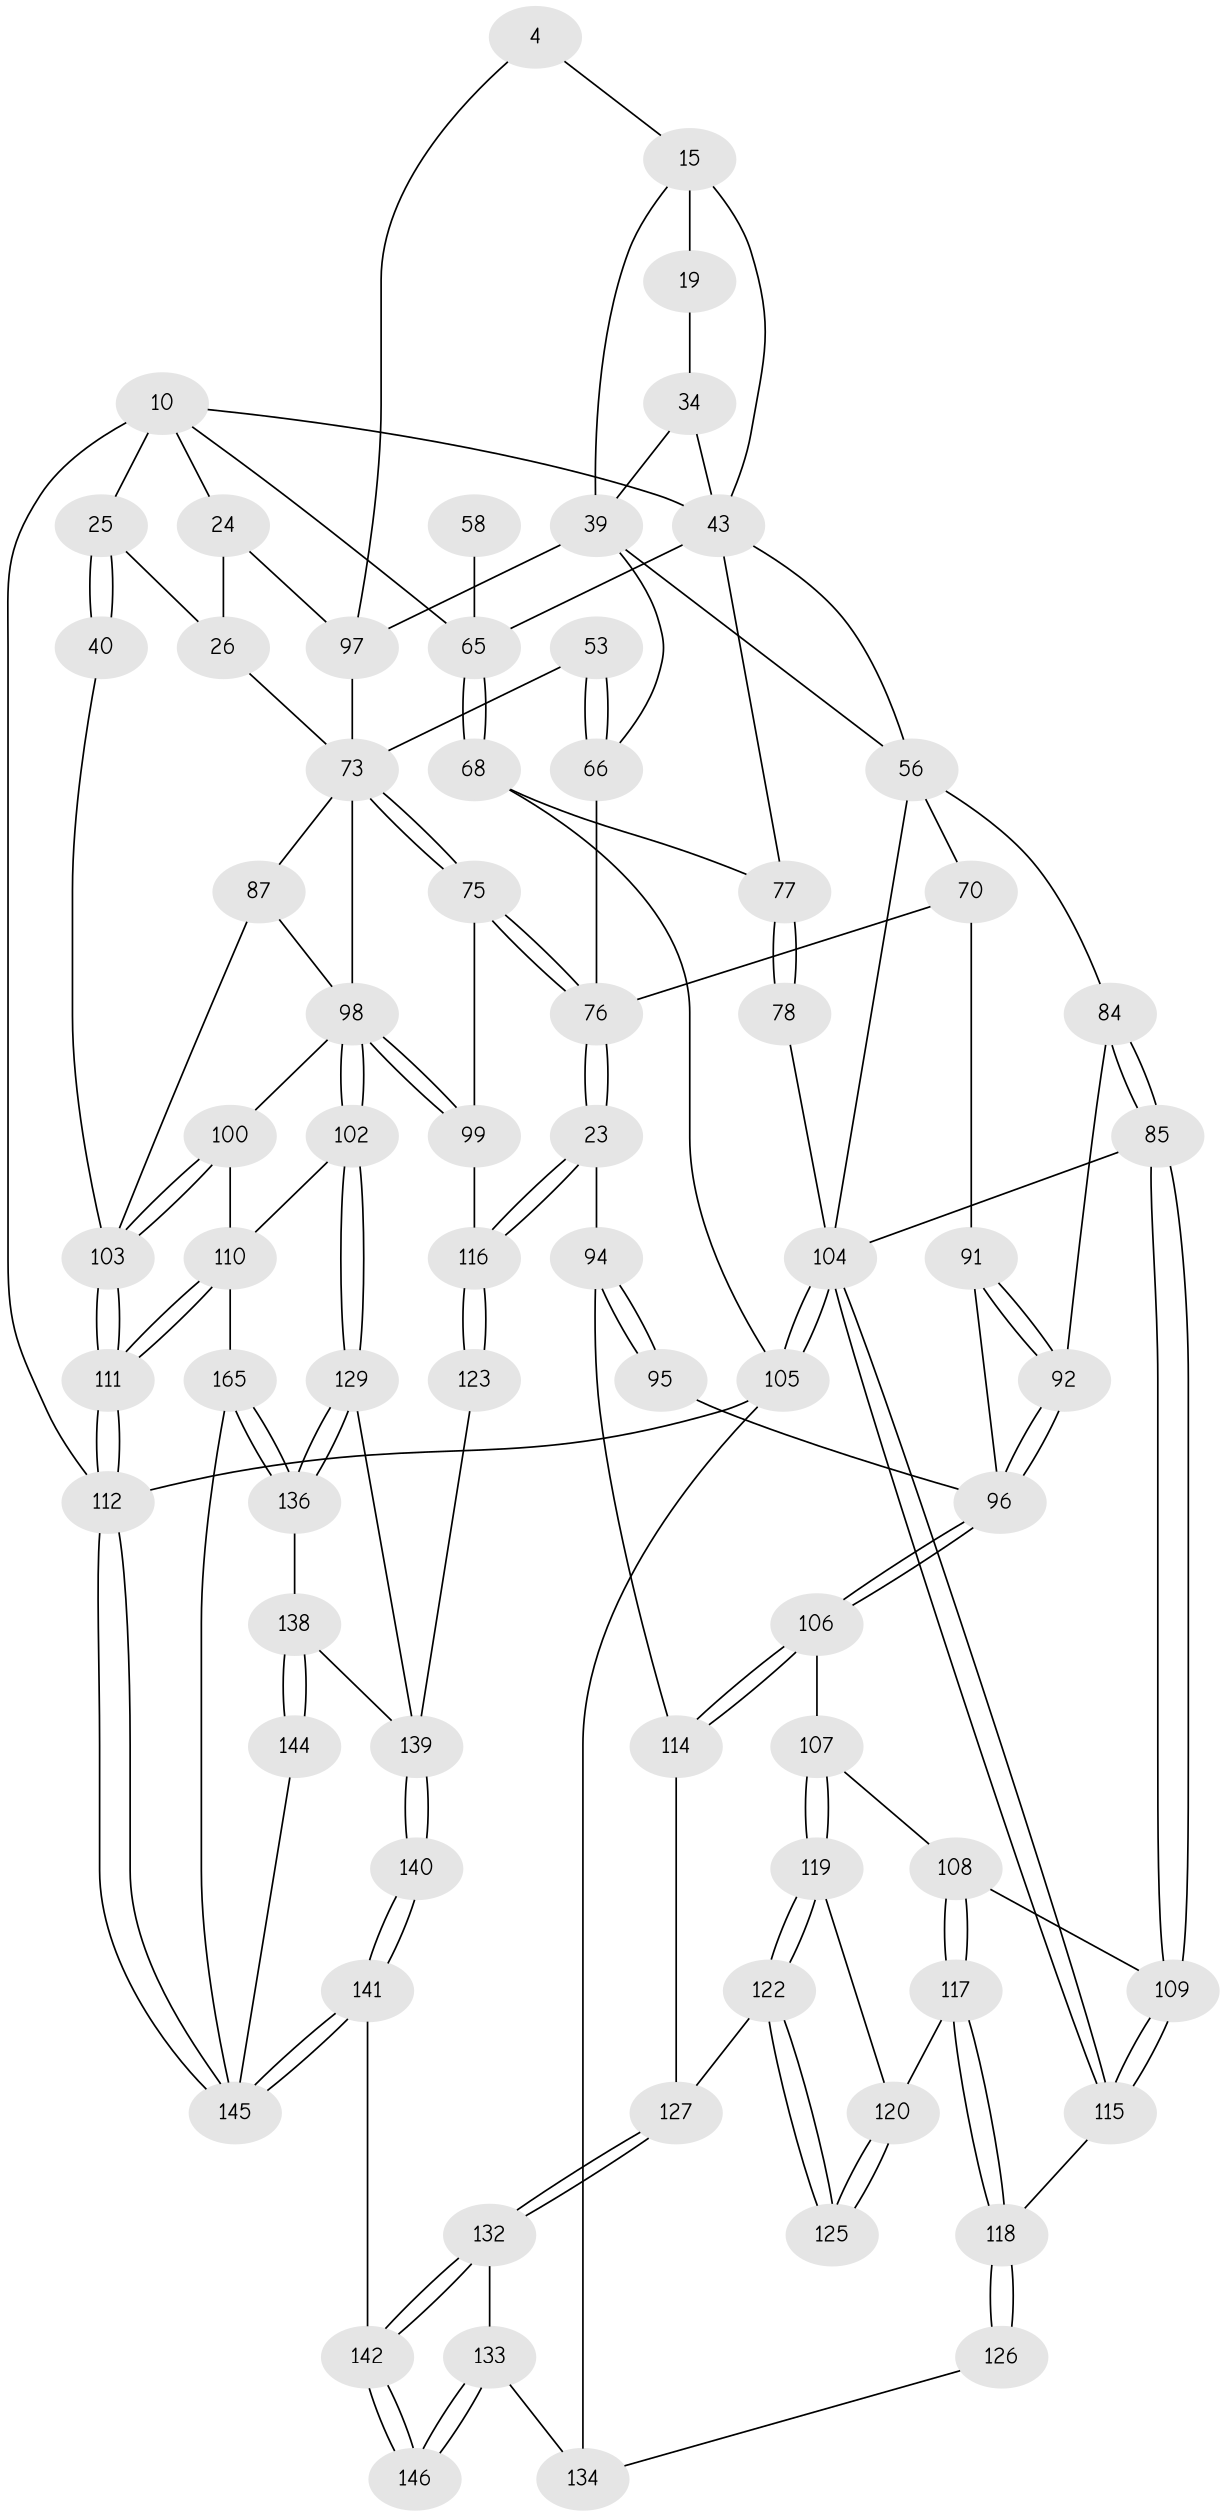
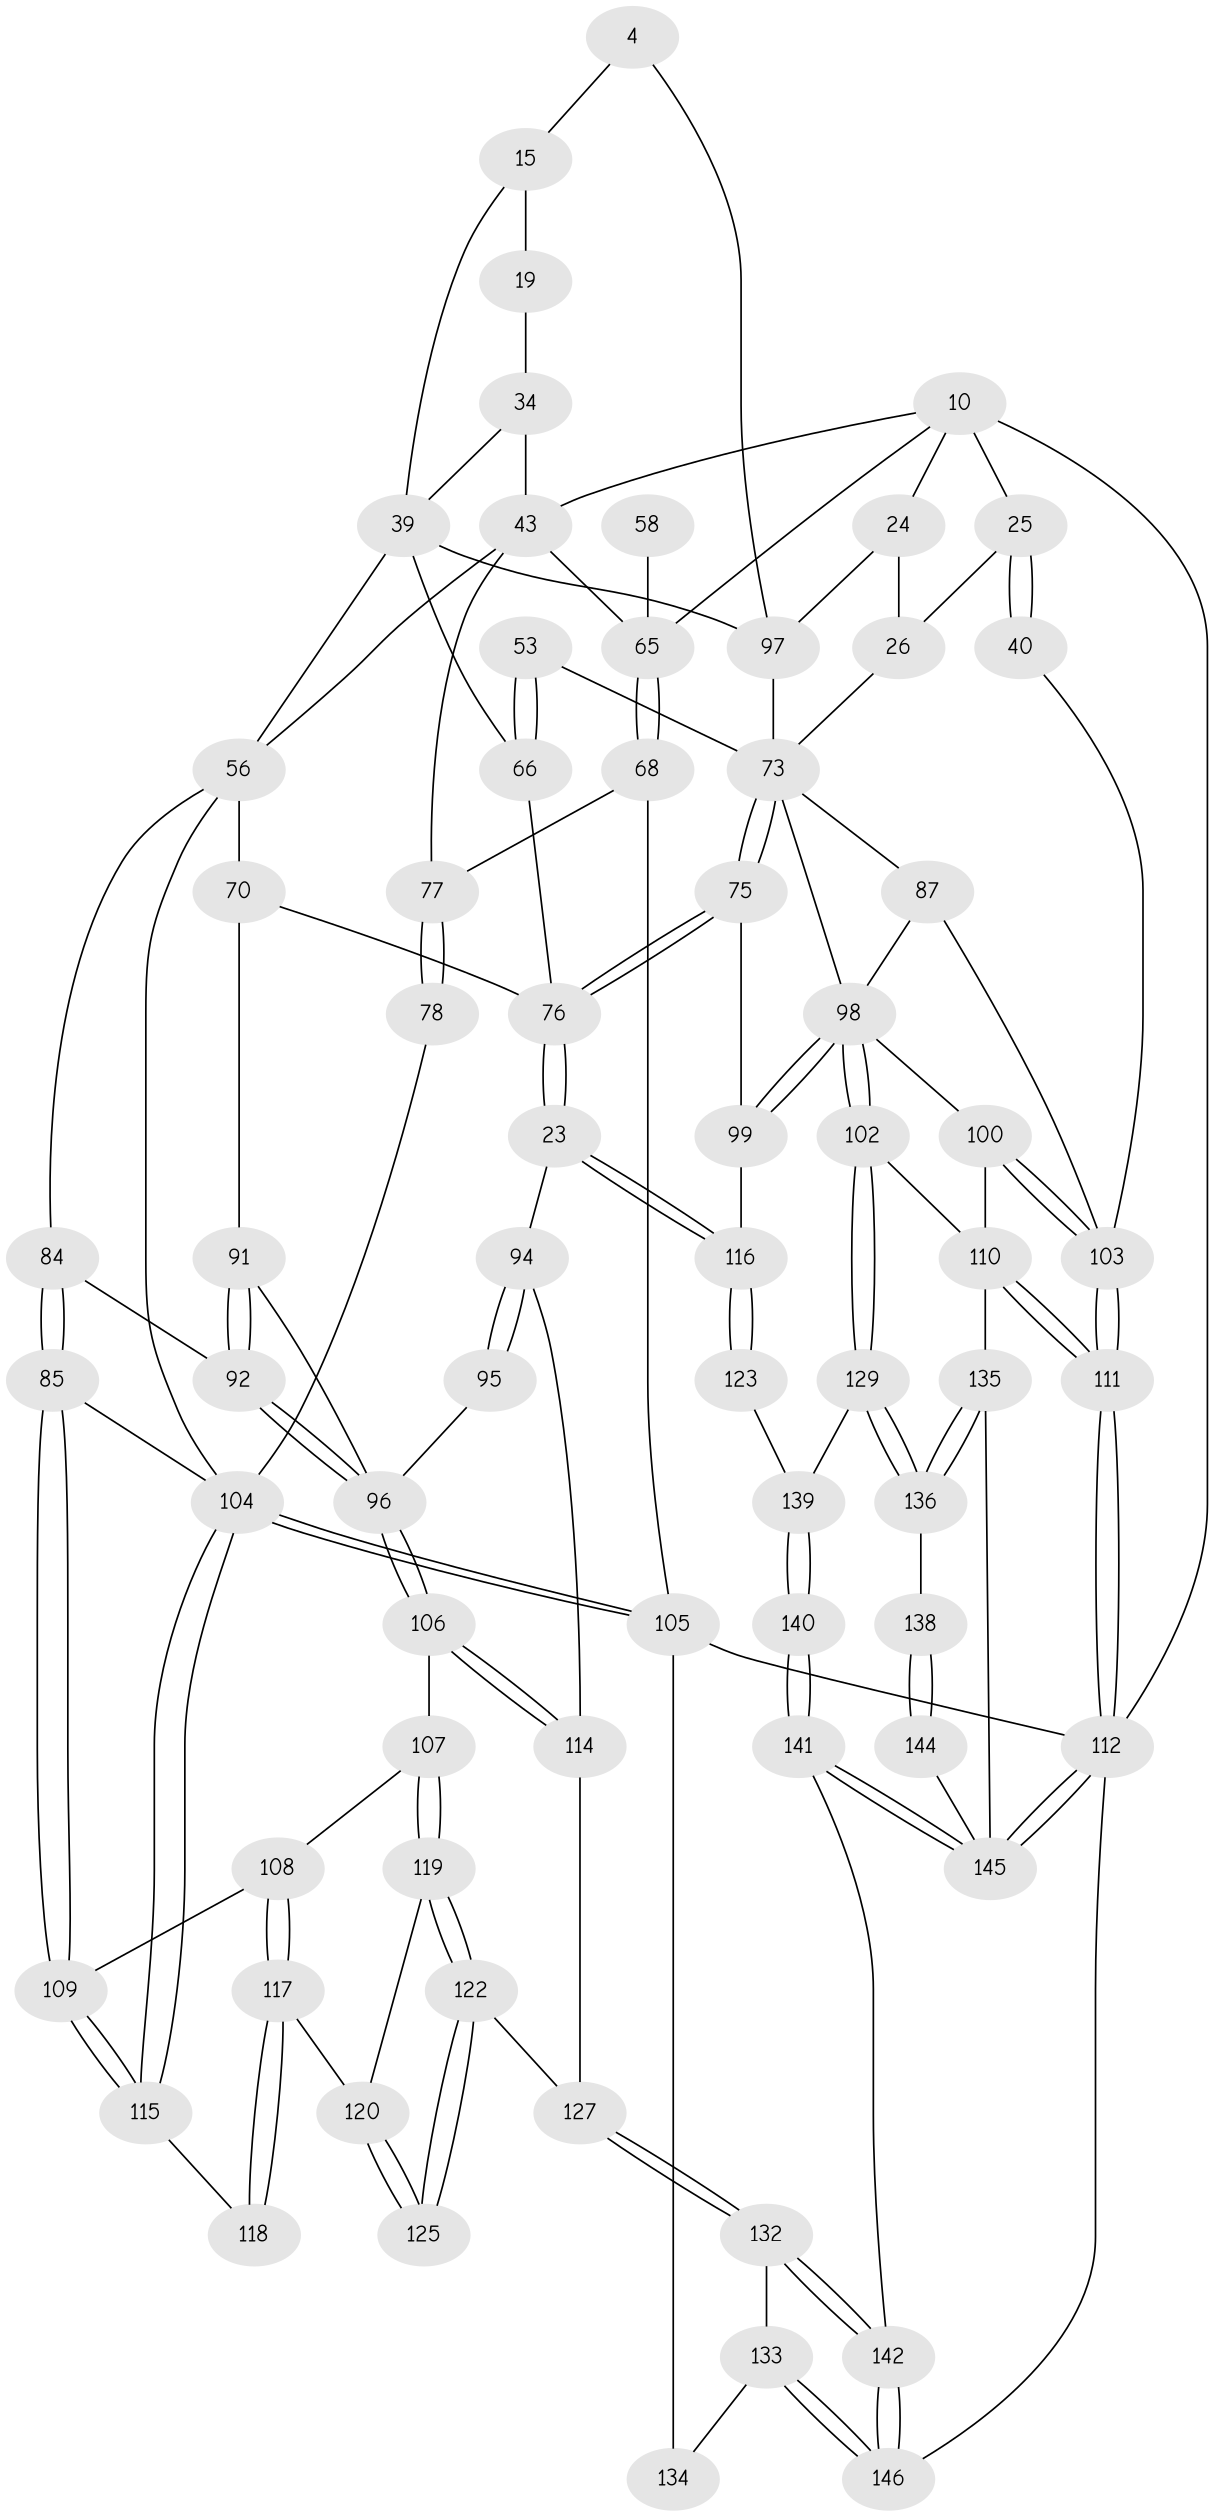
(765, 337) -> none
(230, 1380) -> (985, 1380)
(355, 1685) -> none
none -> (1096, 2153)
(1002, 2357) -> none
